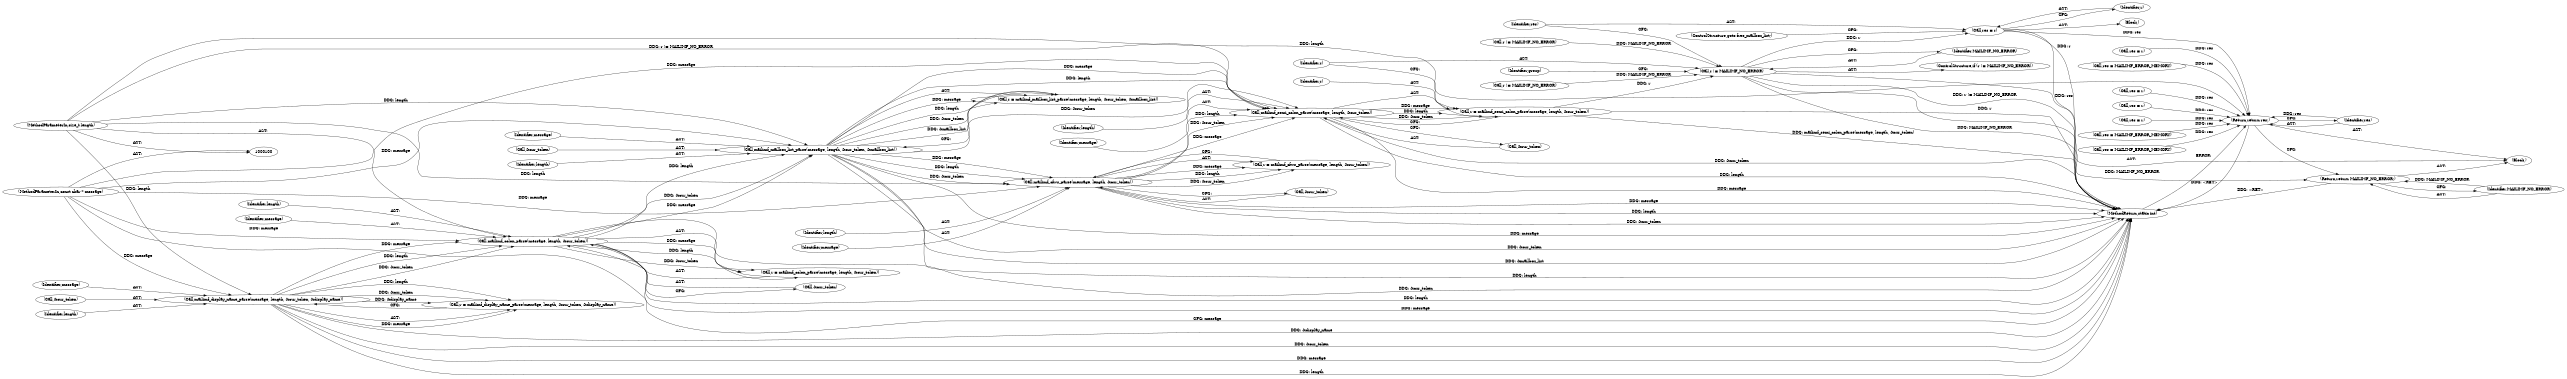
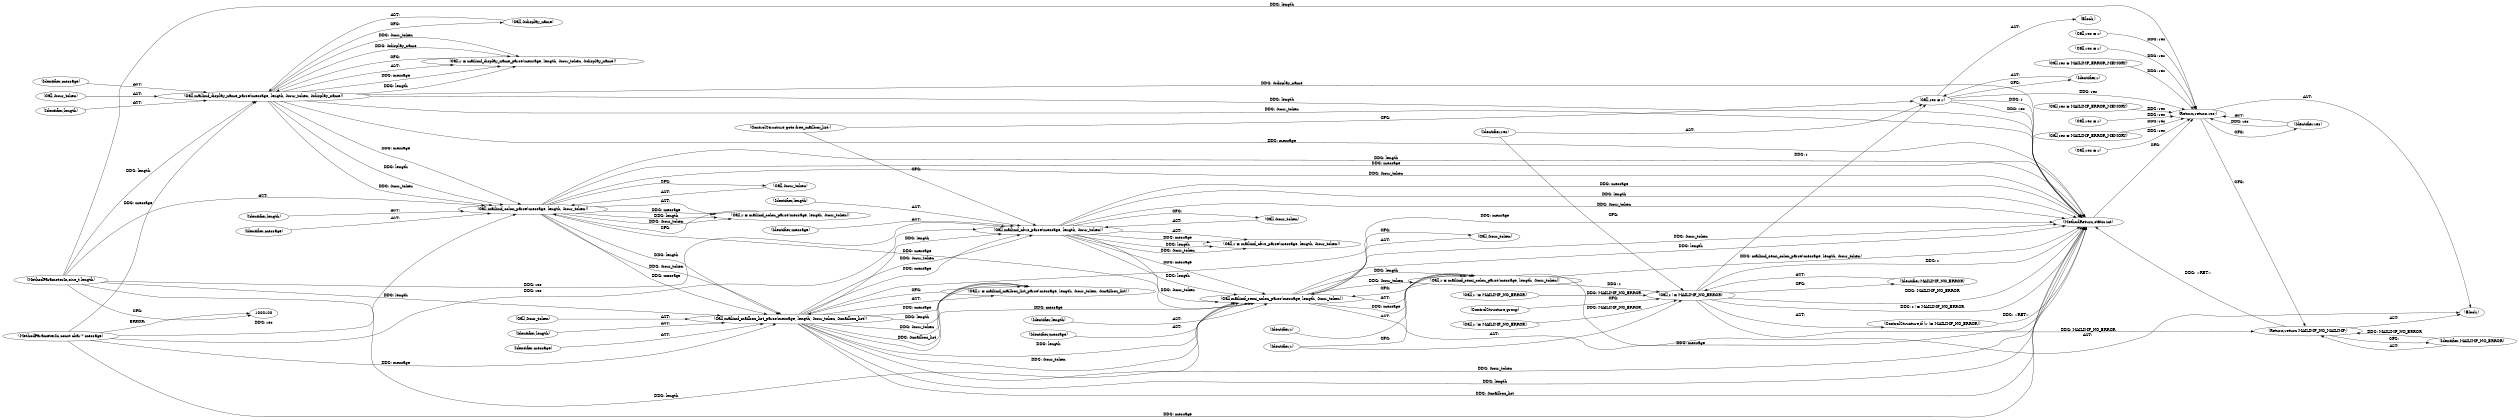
none -> (533, 22)
(681, 47) -> (666, 396)
(672, 69) -> (909, 254)
(1525, 71) -> (1495, 310)
(138, 143) -> (138, 311)
(138, 154) -> (138, 322)
(1187, 155) -> (918, 178)
(2204, 156) -> (2156, 145)
(533, 174) -> (533, 285)
(2358, 179) -> (2308, 331)
(2219, 183) -> (2056, 292)
(533, 198) -> (533, 291)
(264, 229) -> (264, 323)
(681, 271) -> (666, 228)
(1207, 319) -> (1178, 414)
